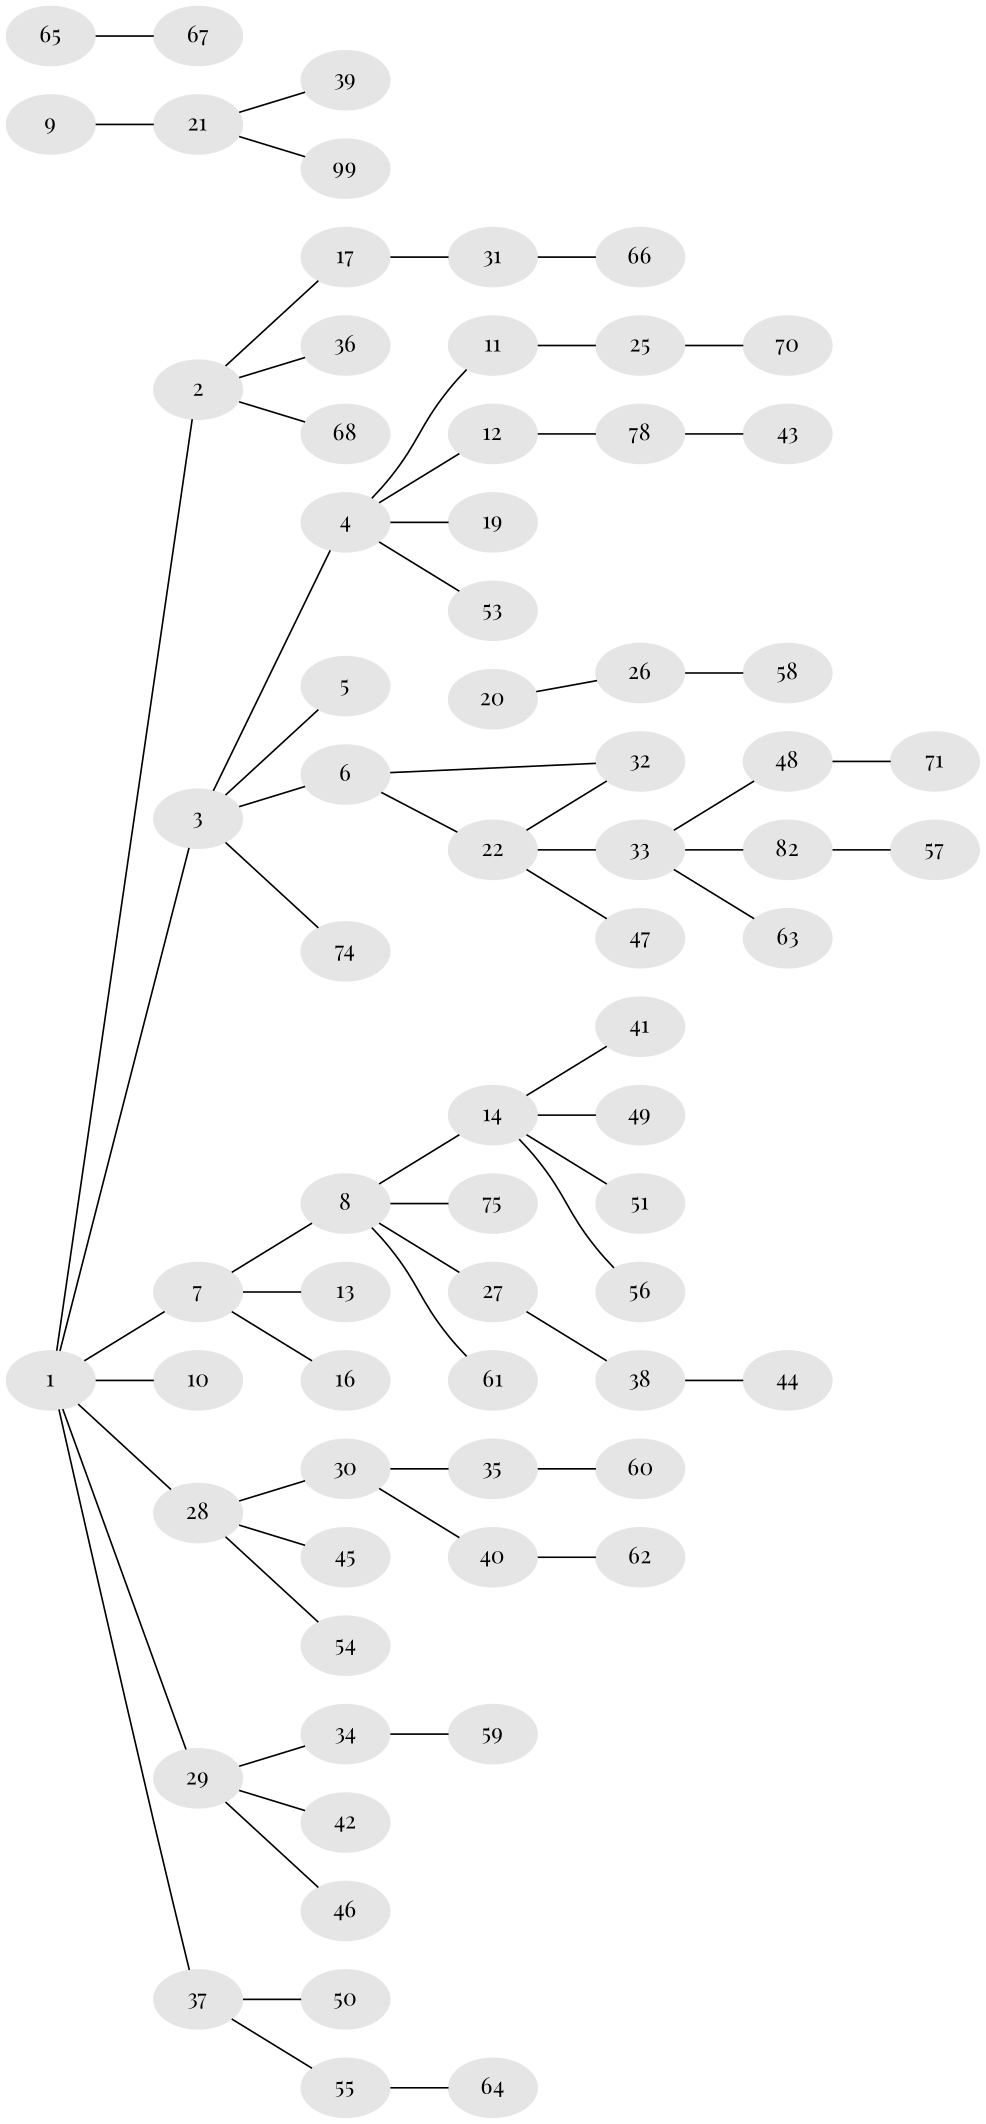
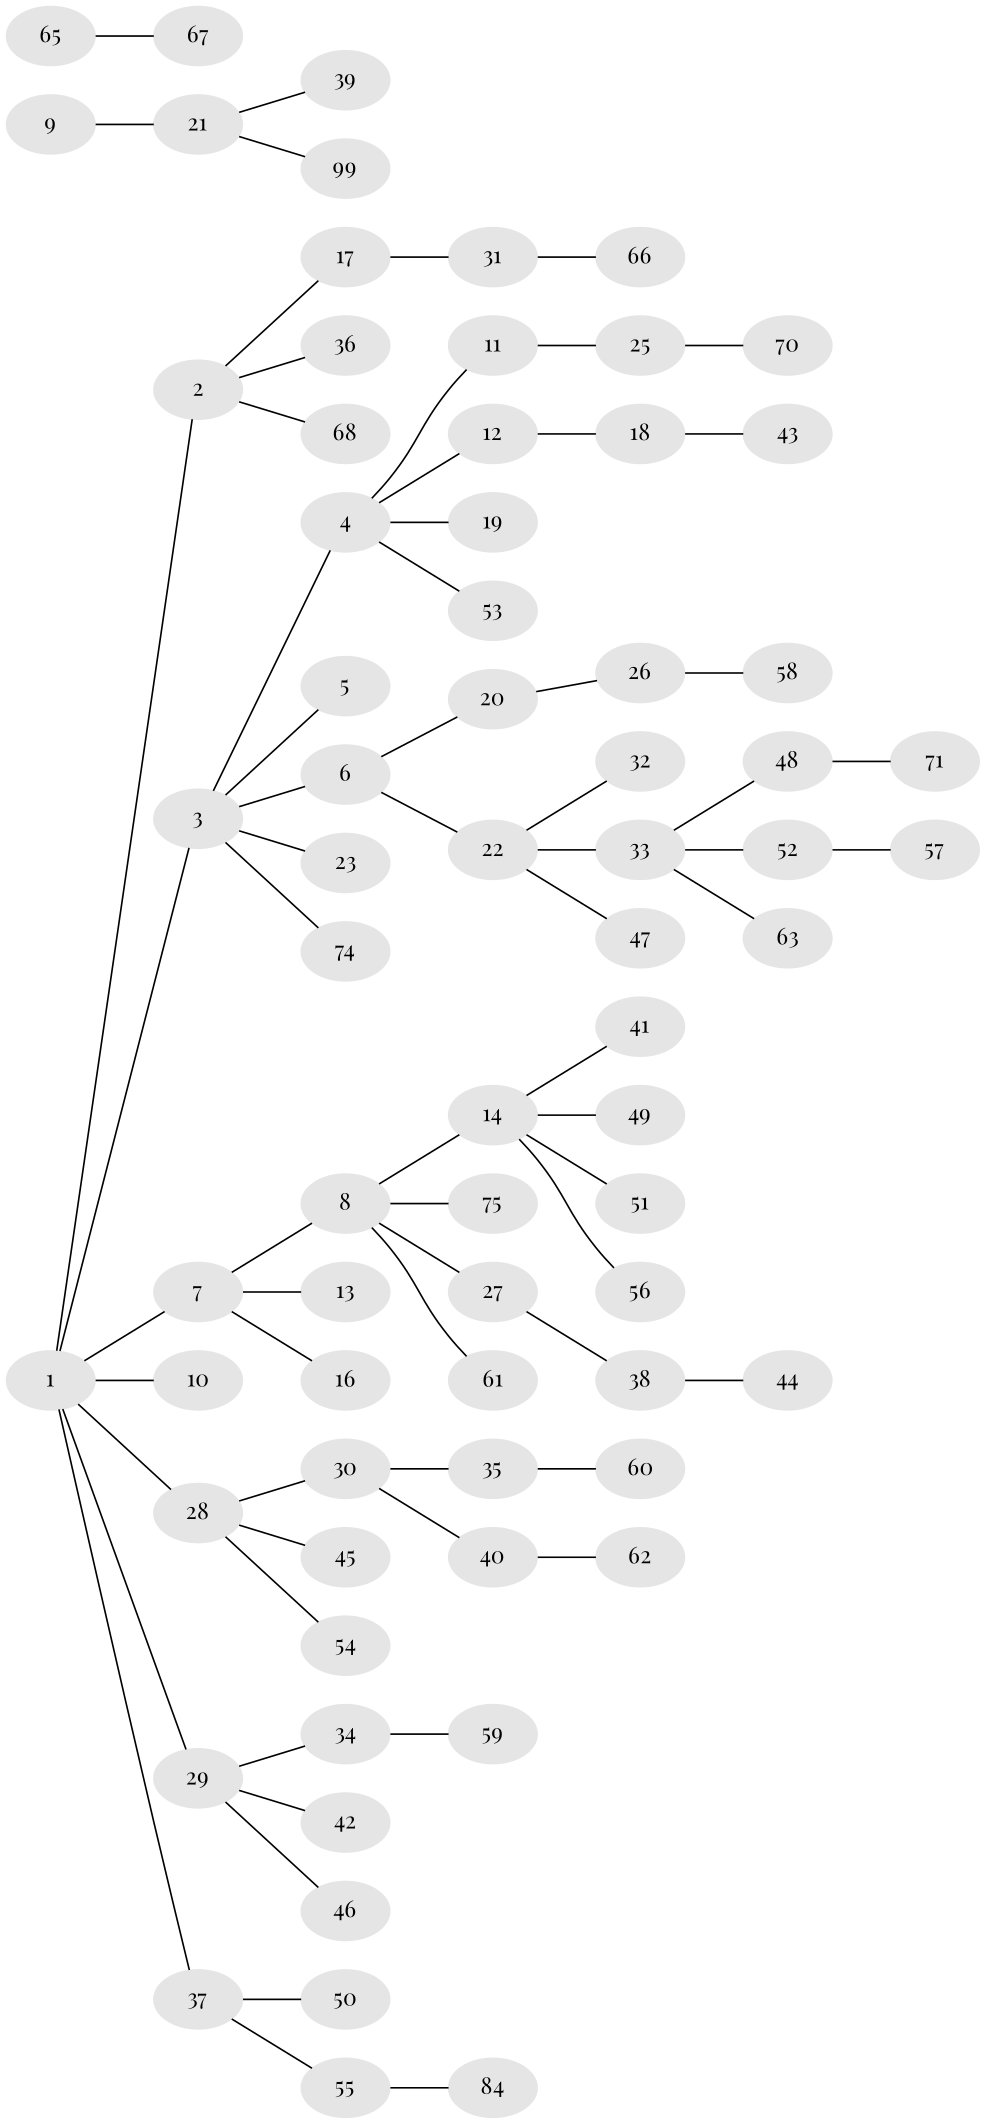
(640, 434) -> (640, 434)
(493, 768) -> (419, 737)
(788, 850) -> (788, 850)
none -> (346, 863)
(493, 2088) -> (493, 2088)
